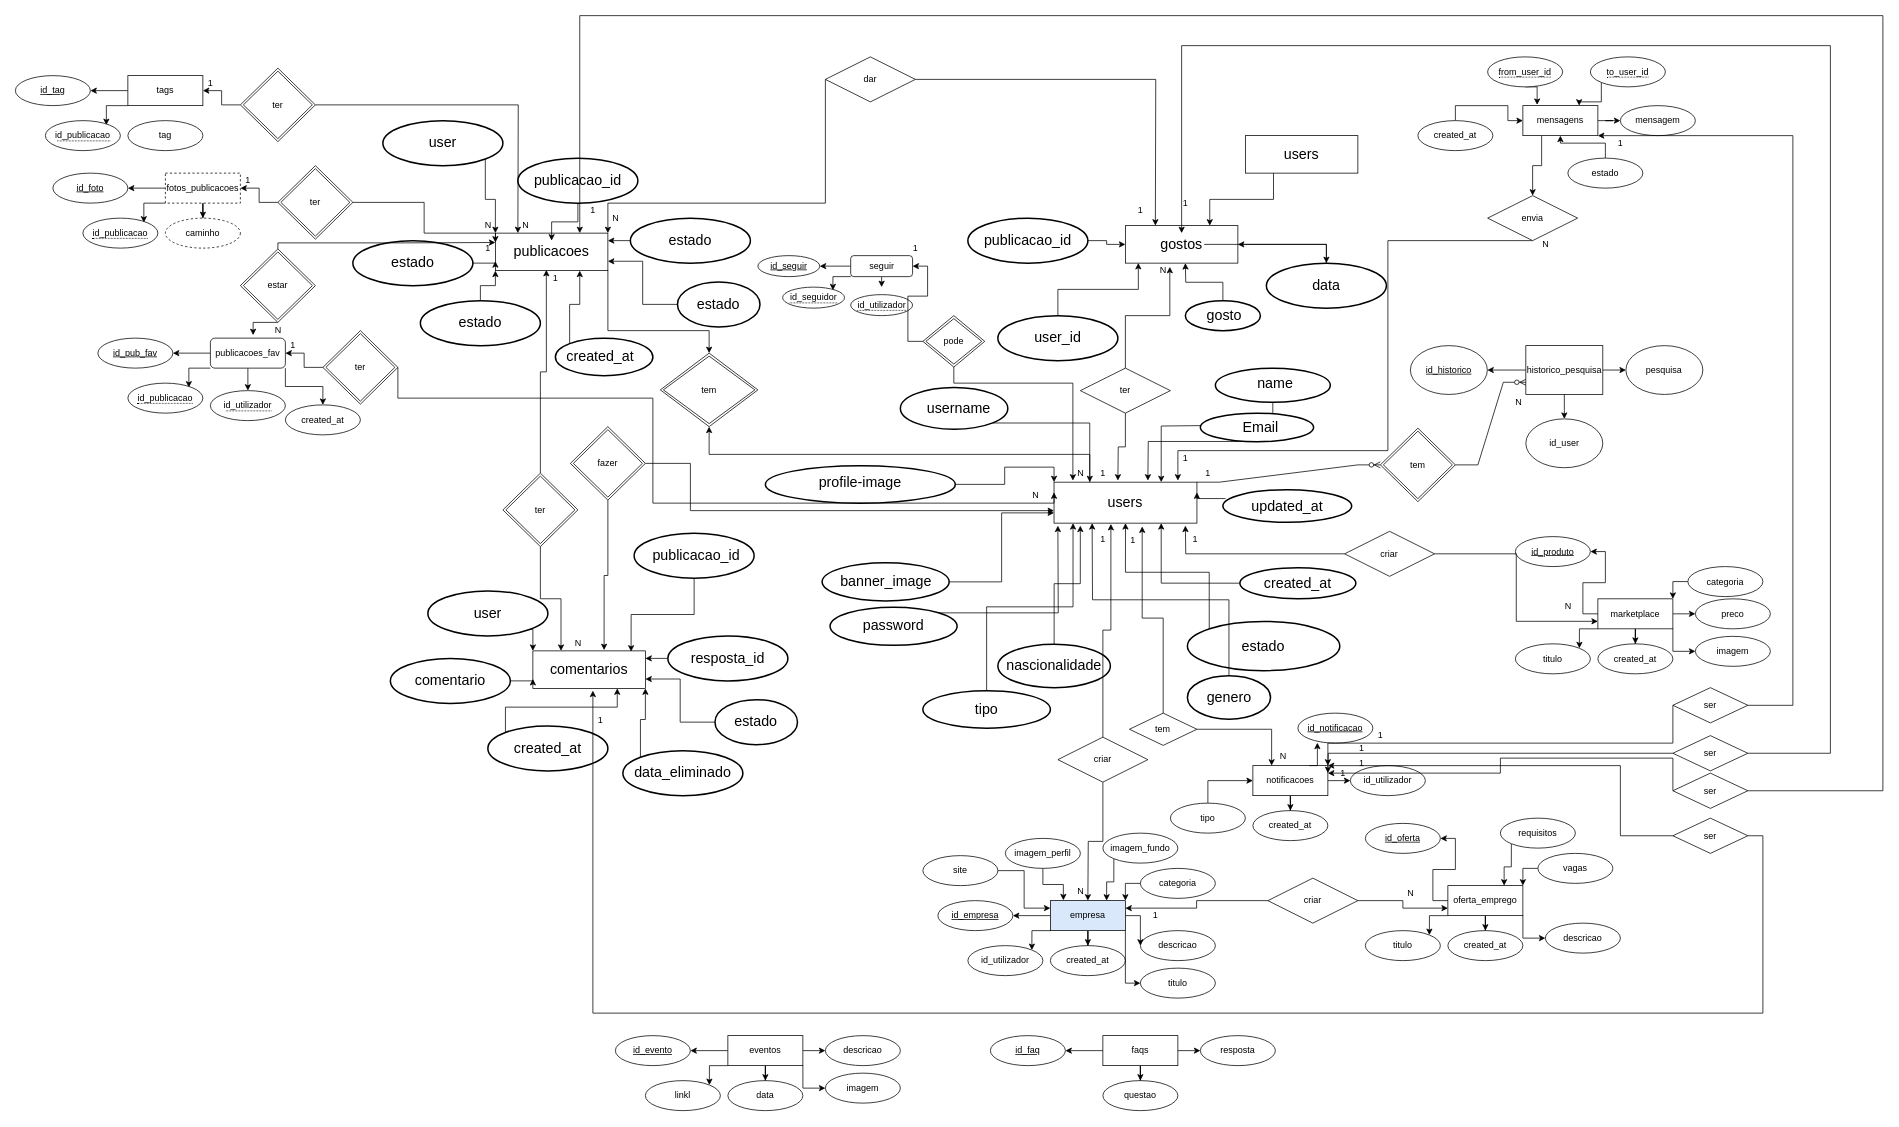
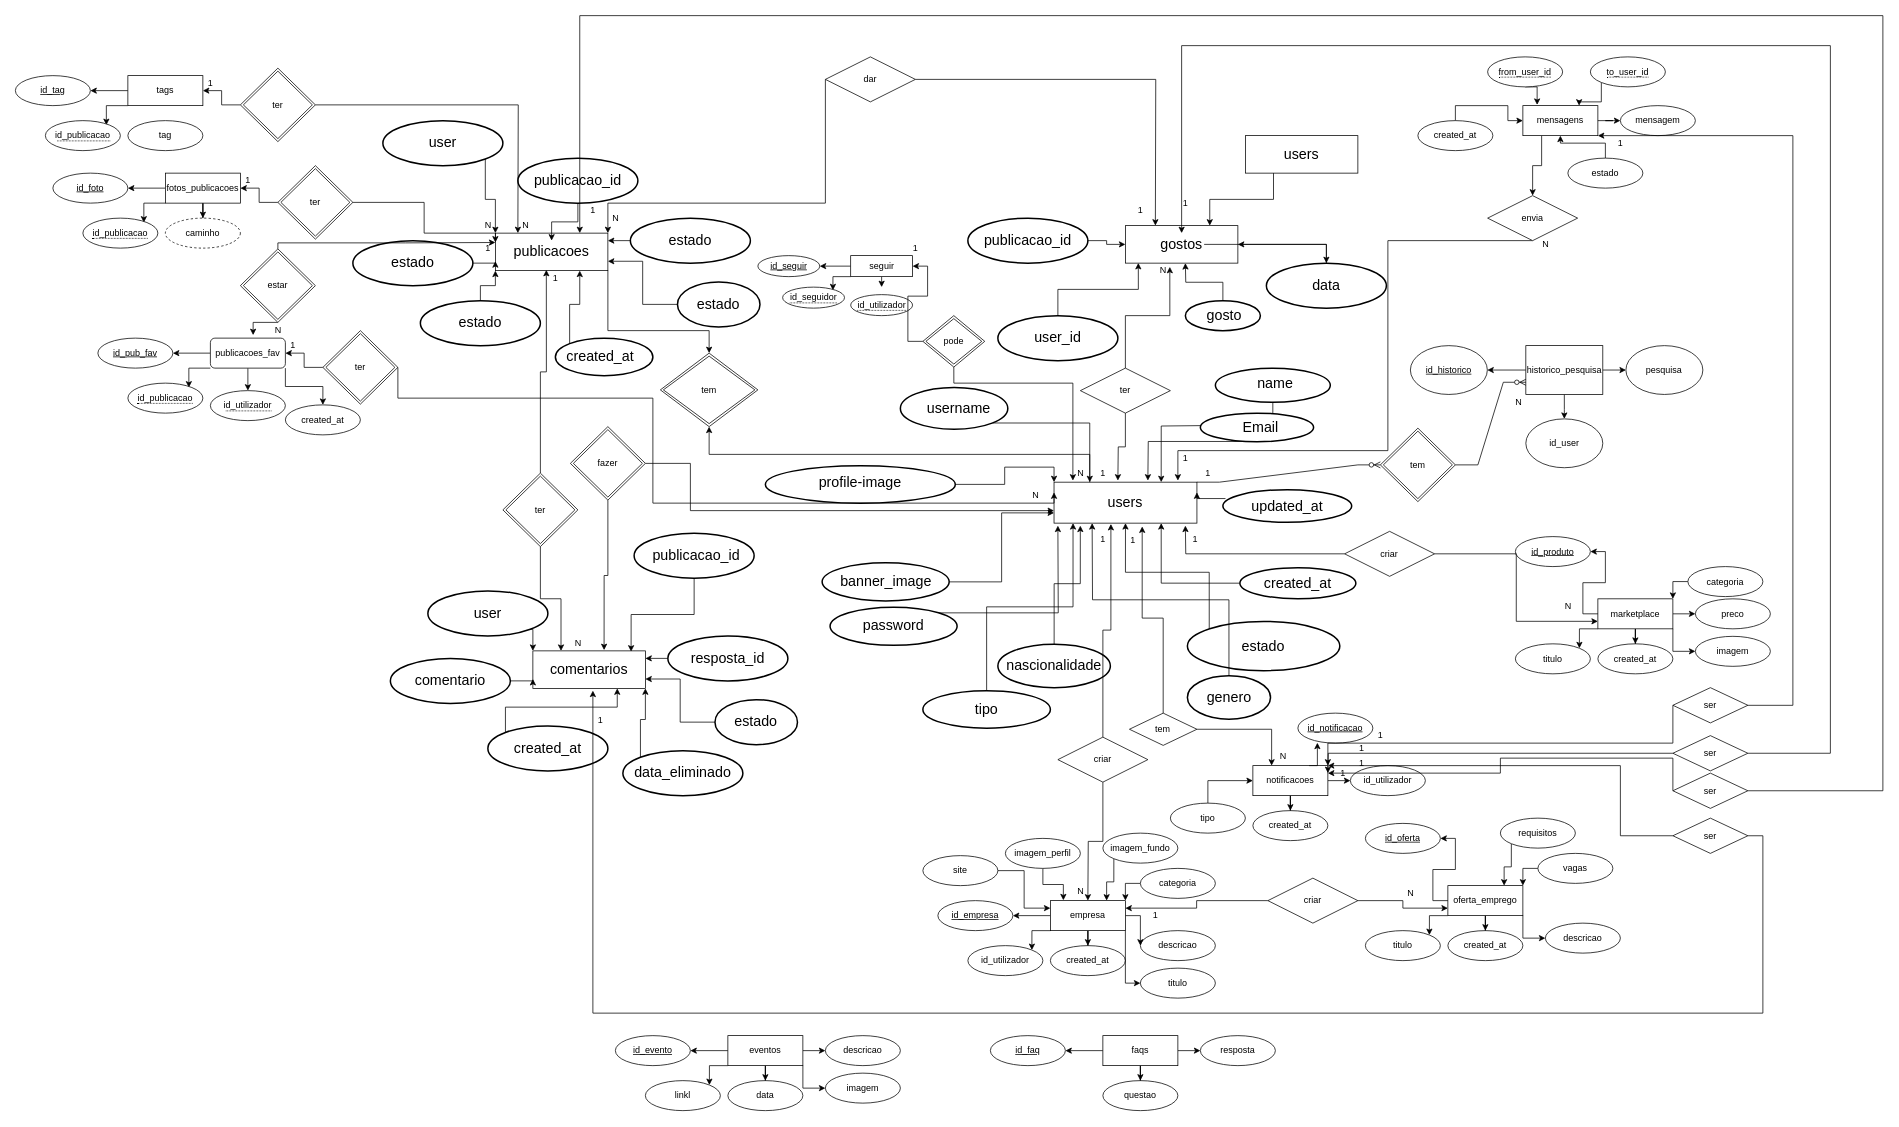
(203, 188) -> (203, 188)
(882, 266) -> (882, 266)
(1088, 915) -> (1088, 915)
